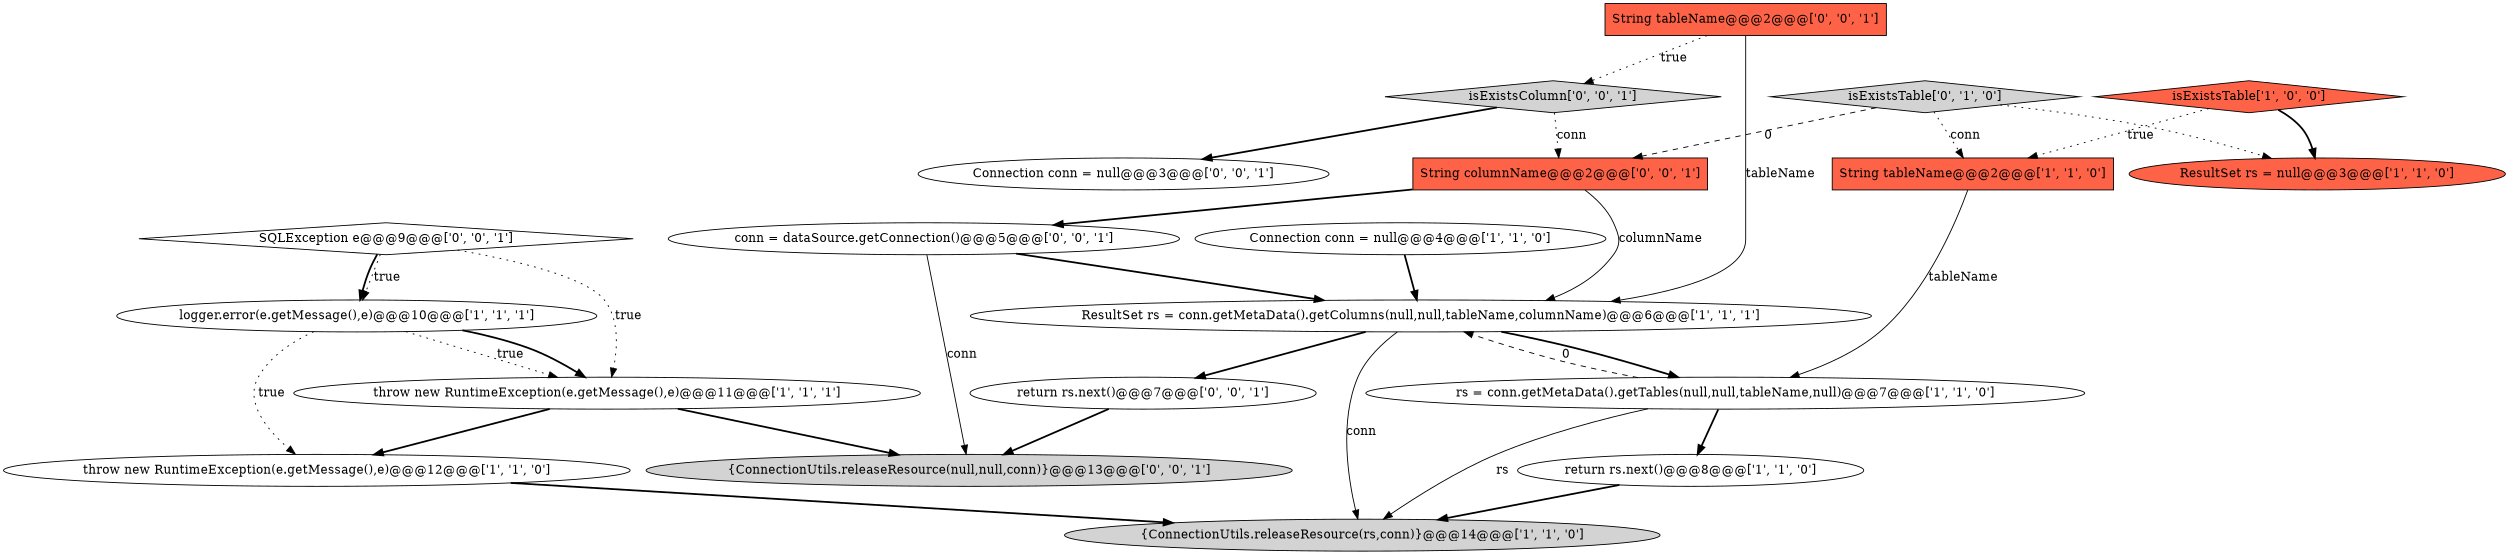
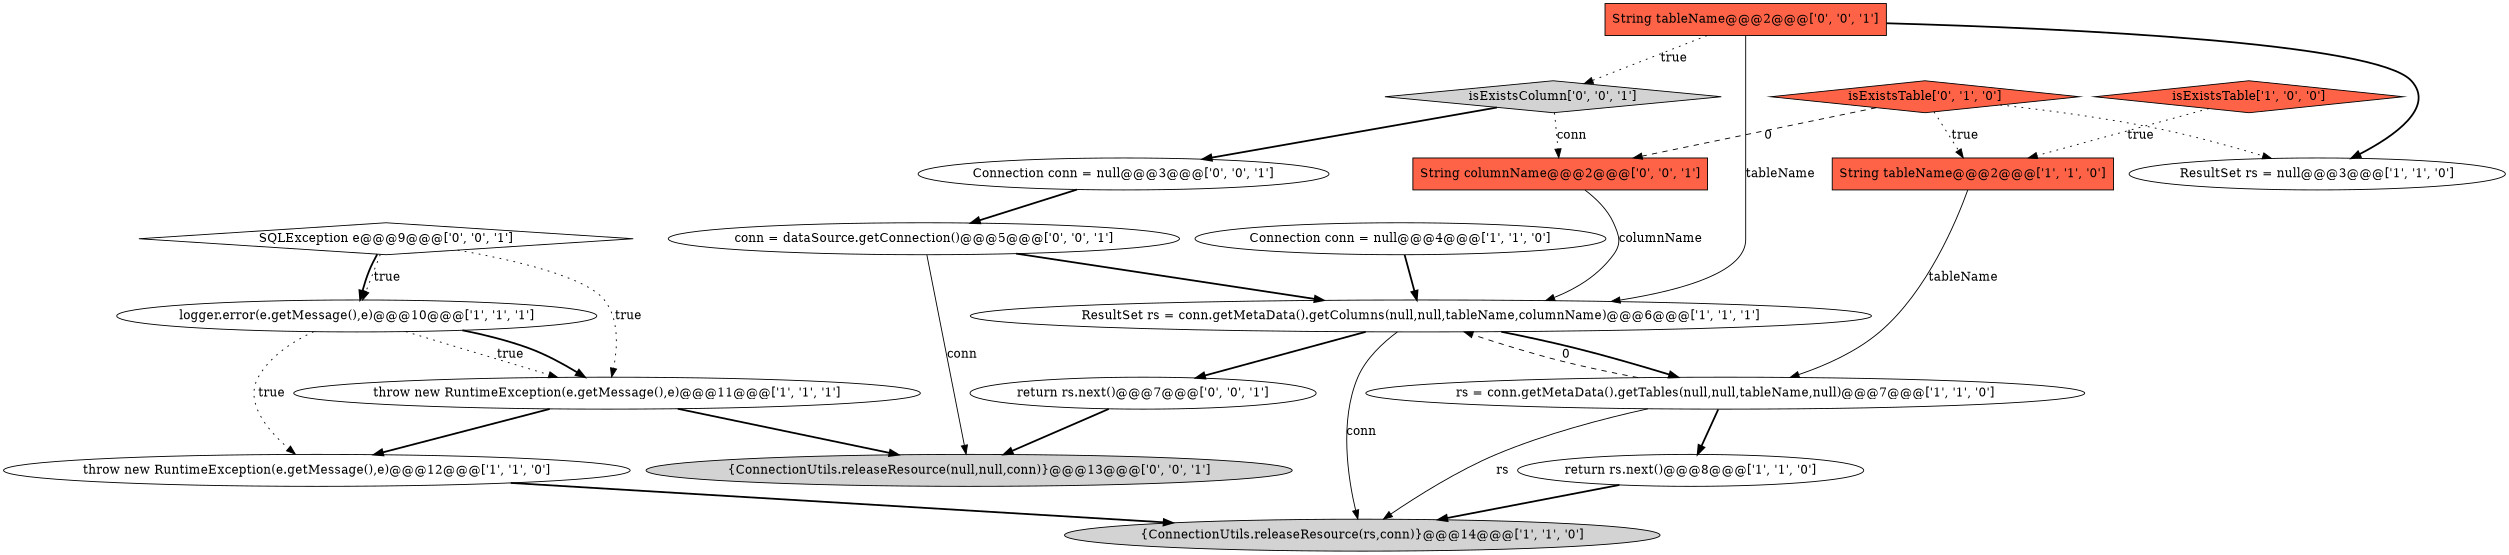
(1925, 97) -> (1925, 97)
(2300, 126) -> (2203, 40)
(1965, 135) -> (1965, 135)
(2317, 174) -> (2317, 174)
(1238, 207) -> (1028, 205)
